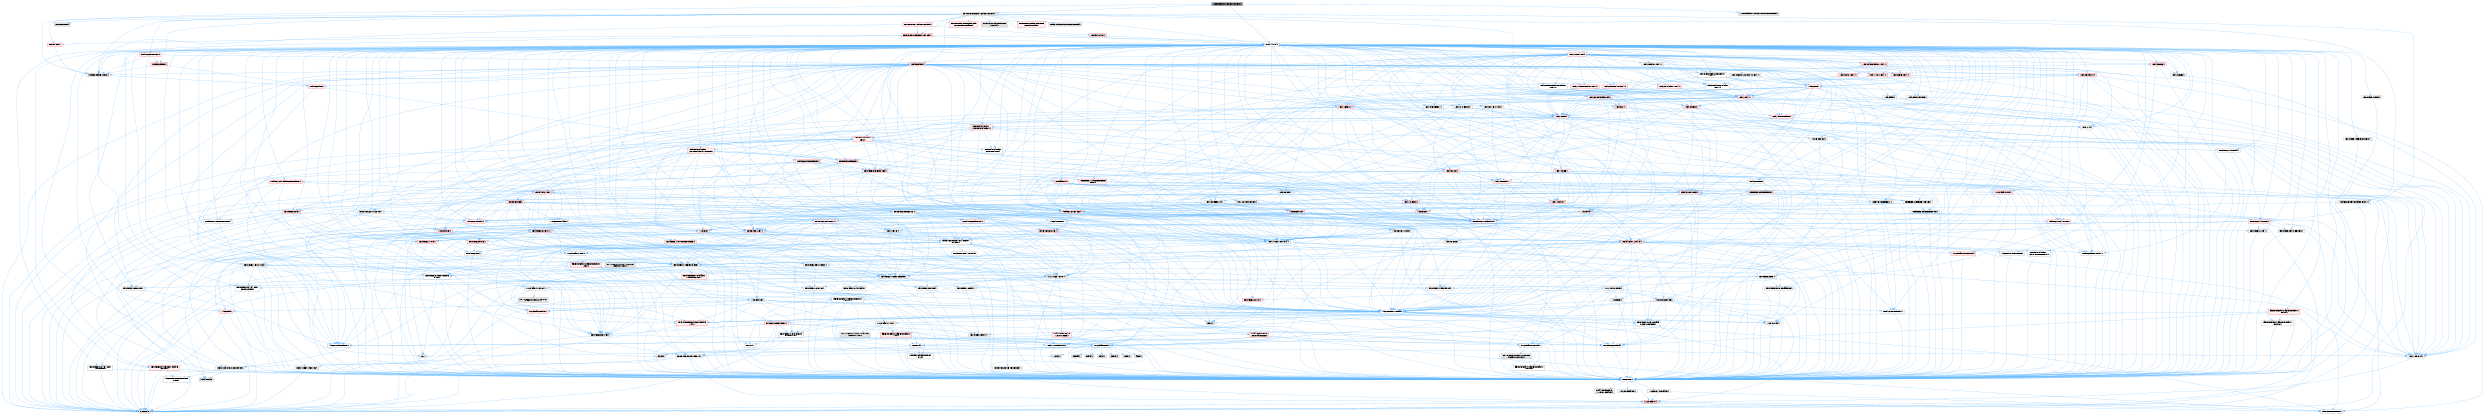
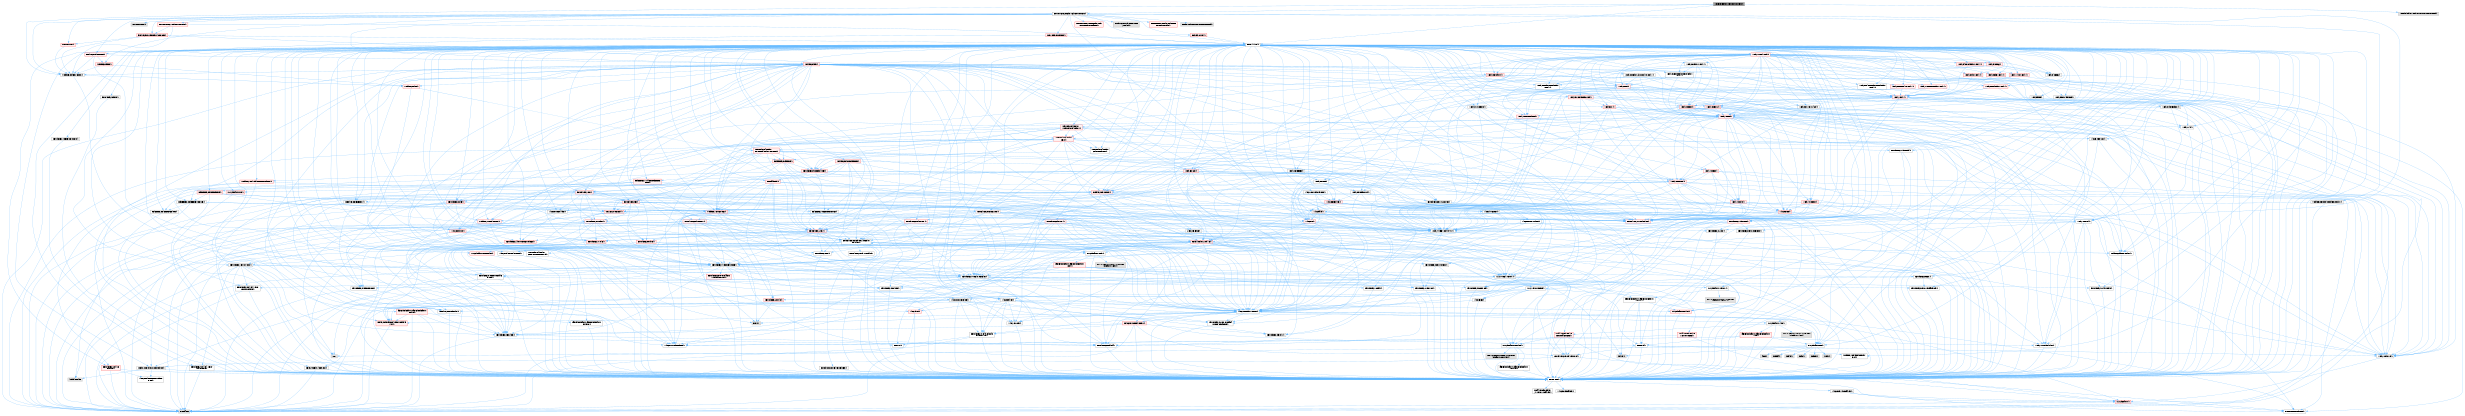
none -> (1056, 35)
(1057, 356) -> none
(164, 368) -> (111, 368)
(145, 412) -> (184, 412)
